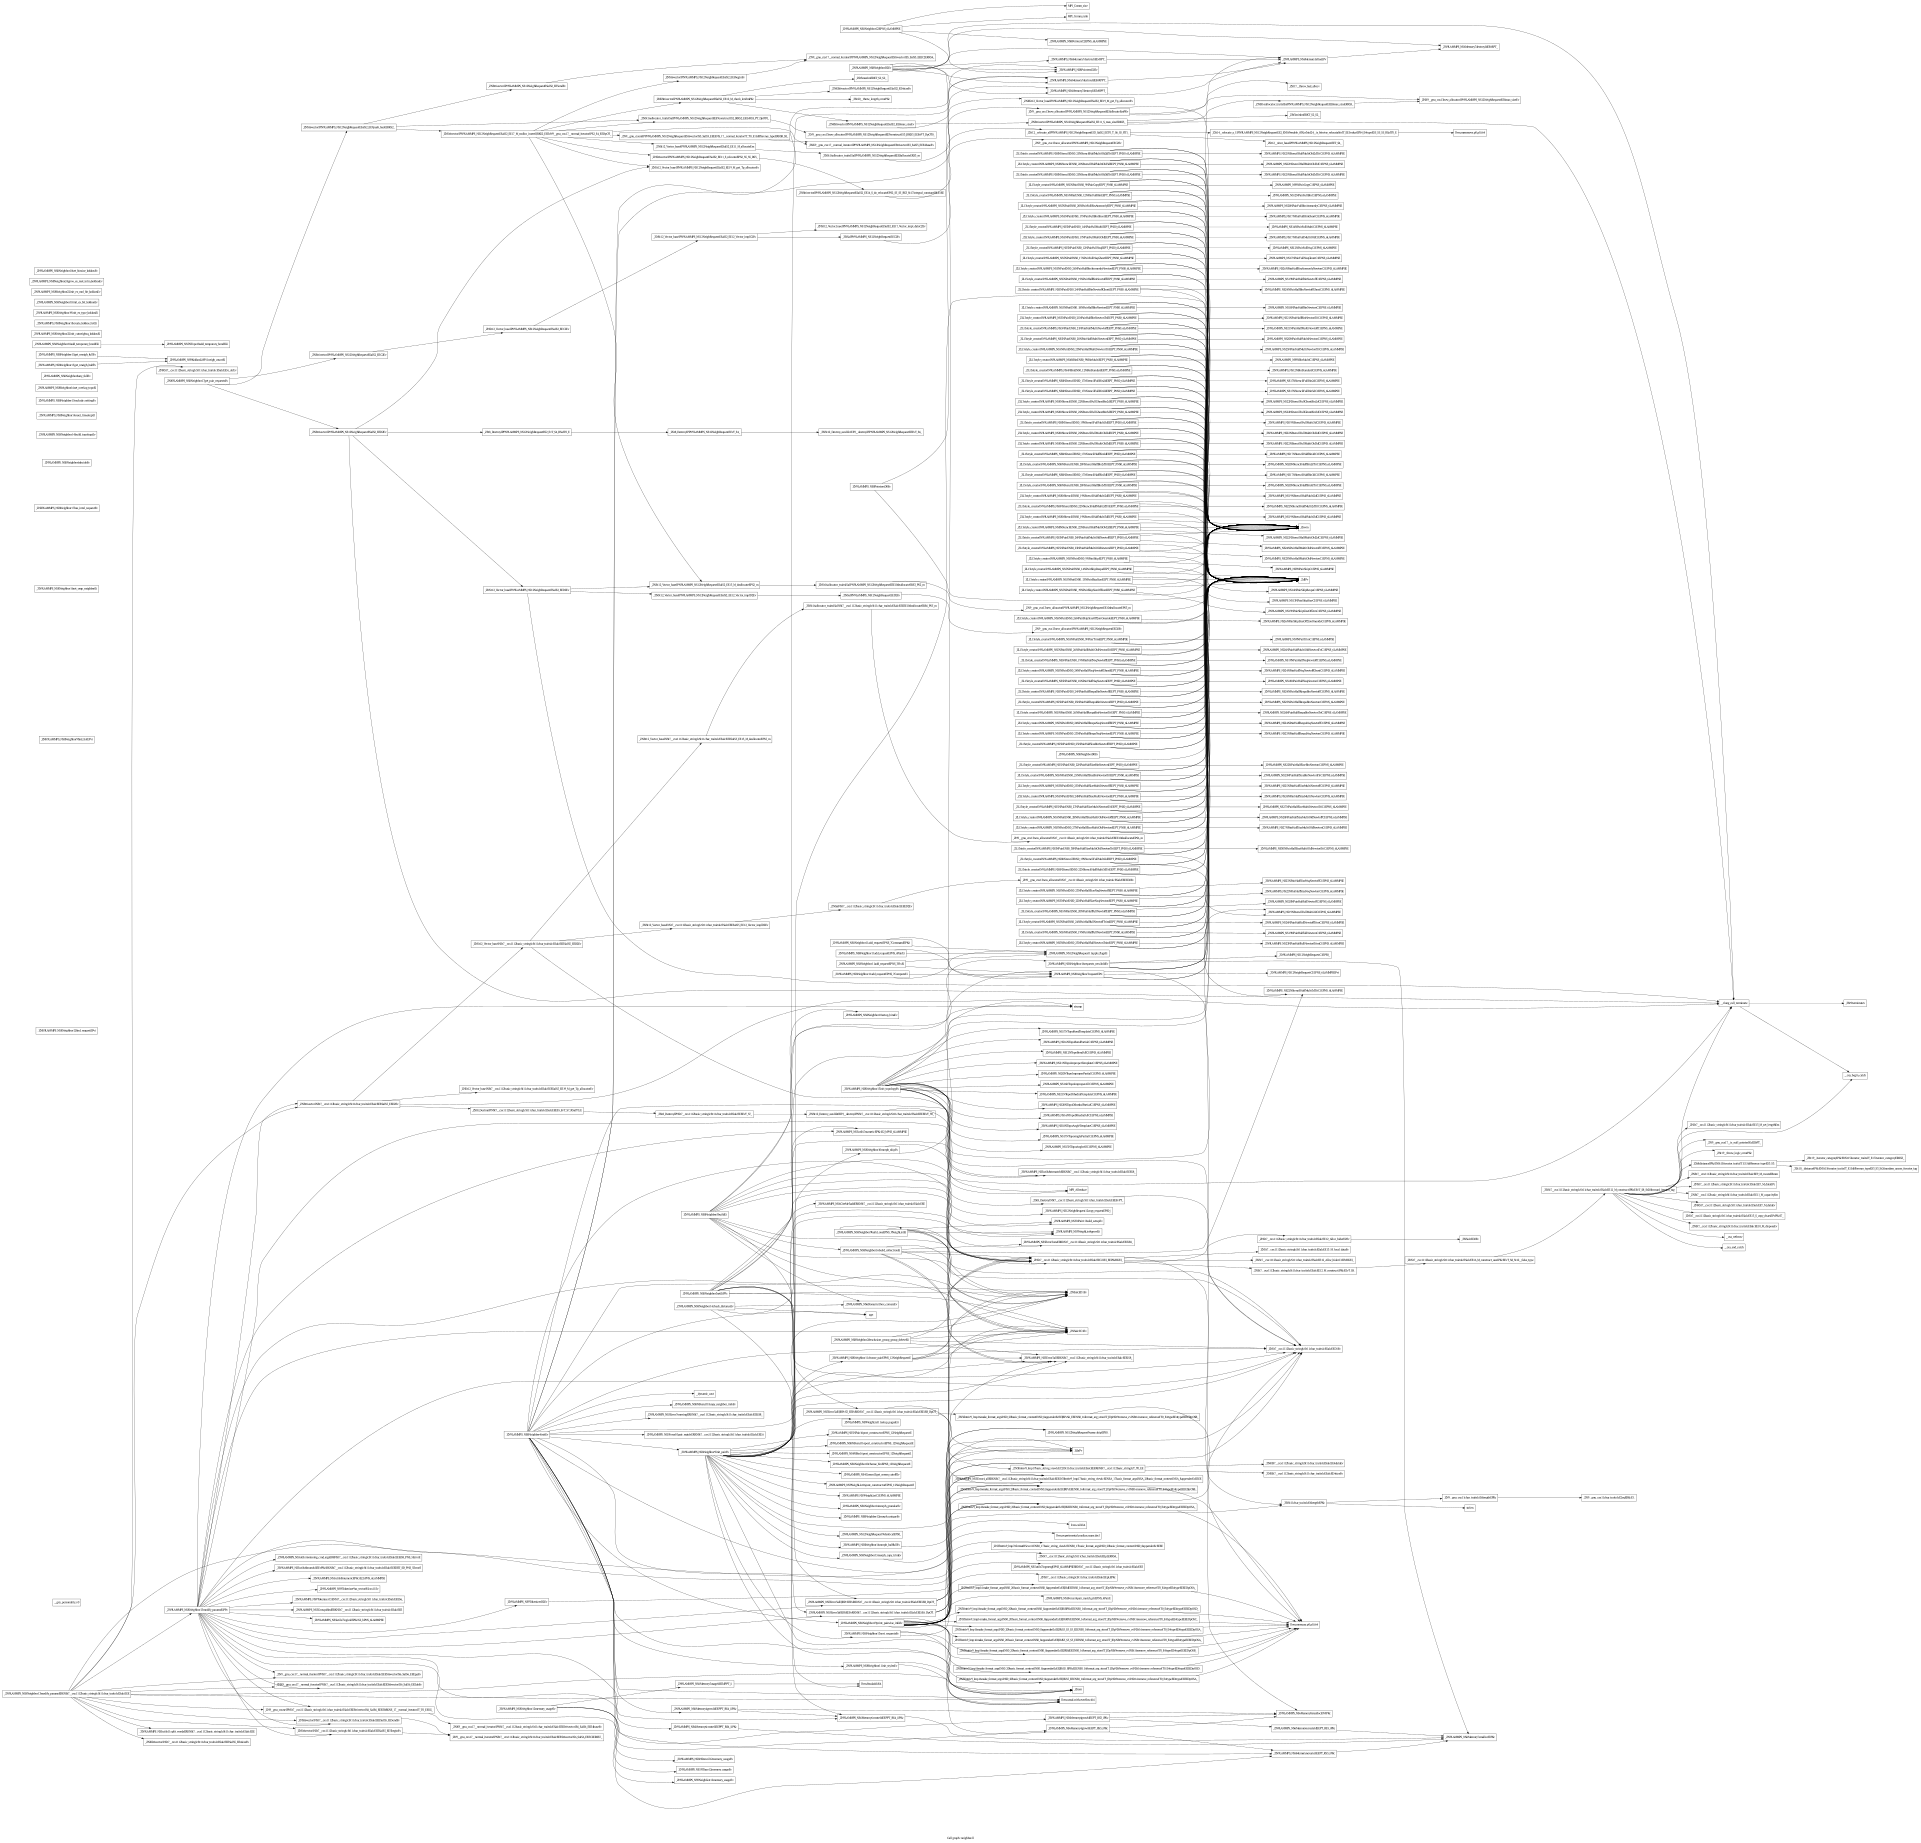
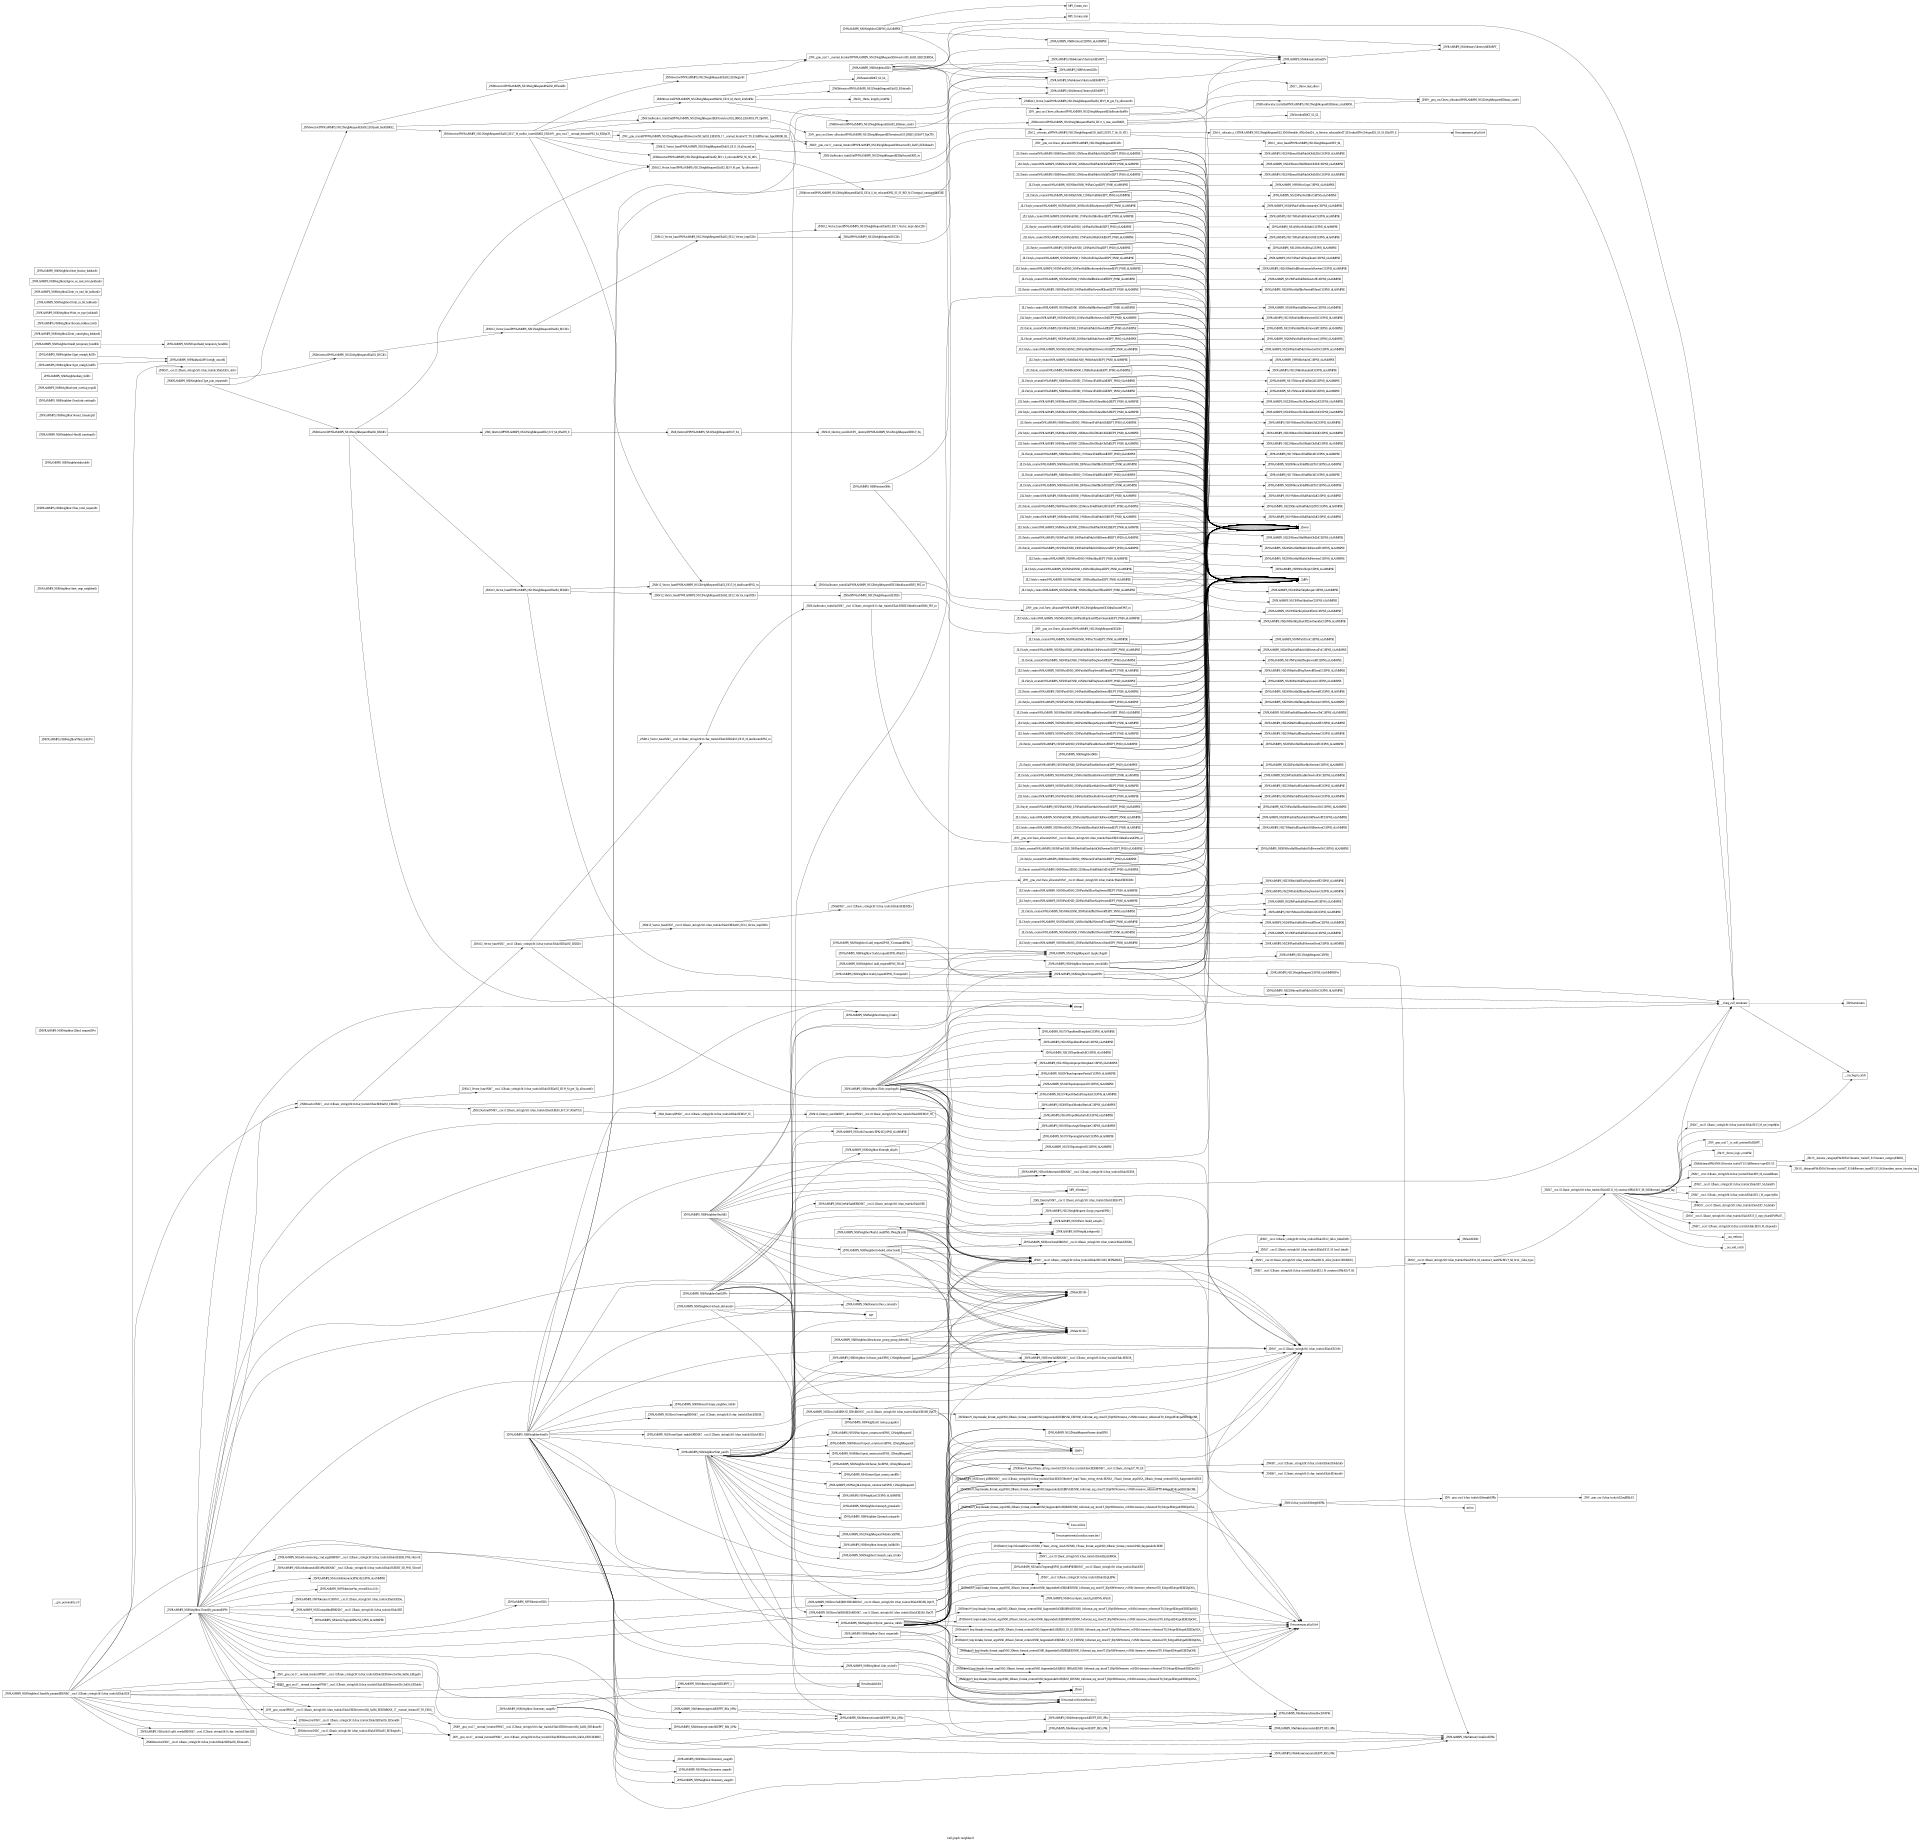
(965, 79) -> (971, 76)
(1195, 88) -> (1194, 47)
none -> (1304, 744)
(1188, 1250) -> (1091, 1286)
(705, 1394) -> none
(769, 1492) -> (773, 1491)
(1194, 1741) -> (1190, 1728)
